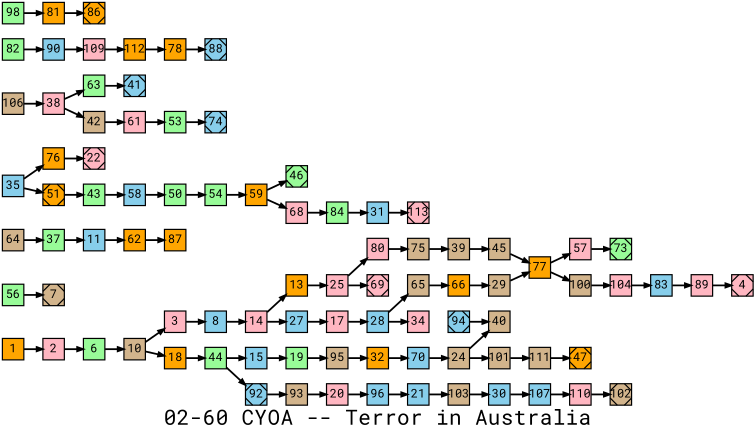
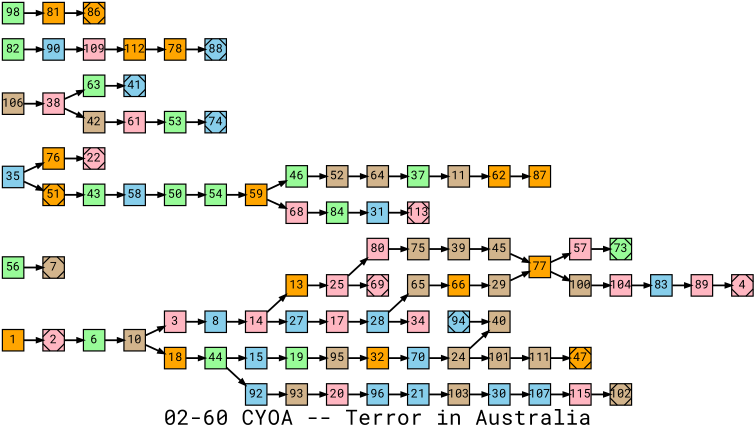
(297, 176) -> (297, 176)
none -> (337, 176)
(94, 240) -> (459, 176)
(54, 349) -> (54, 340)
(256, 394) -> (256, 394)
(580, 394) -> (580, 394)
